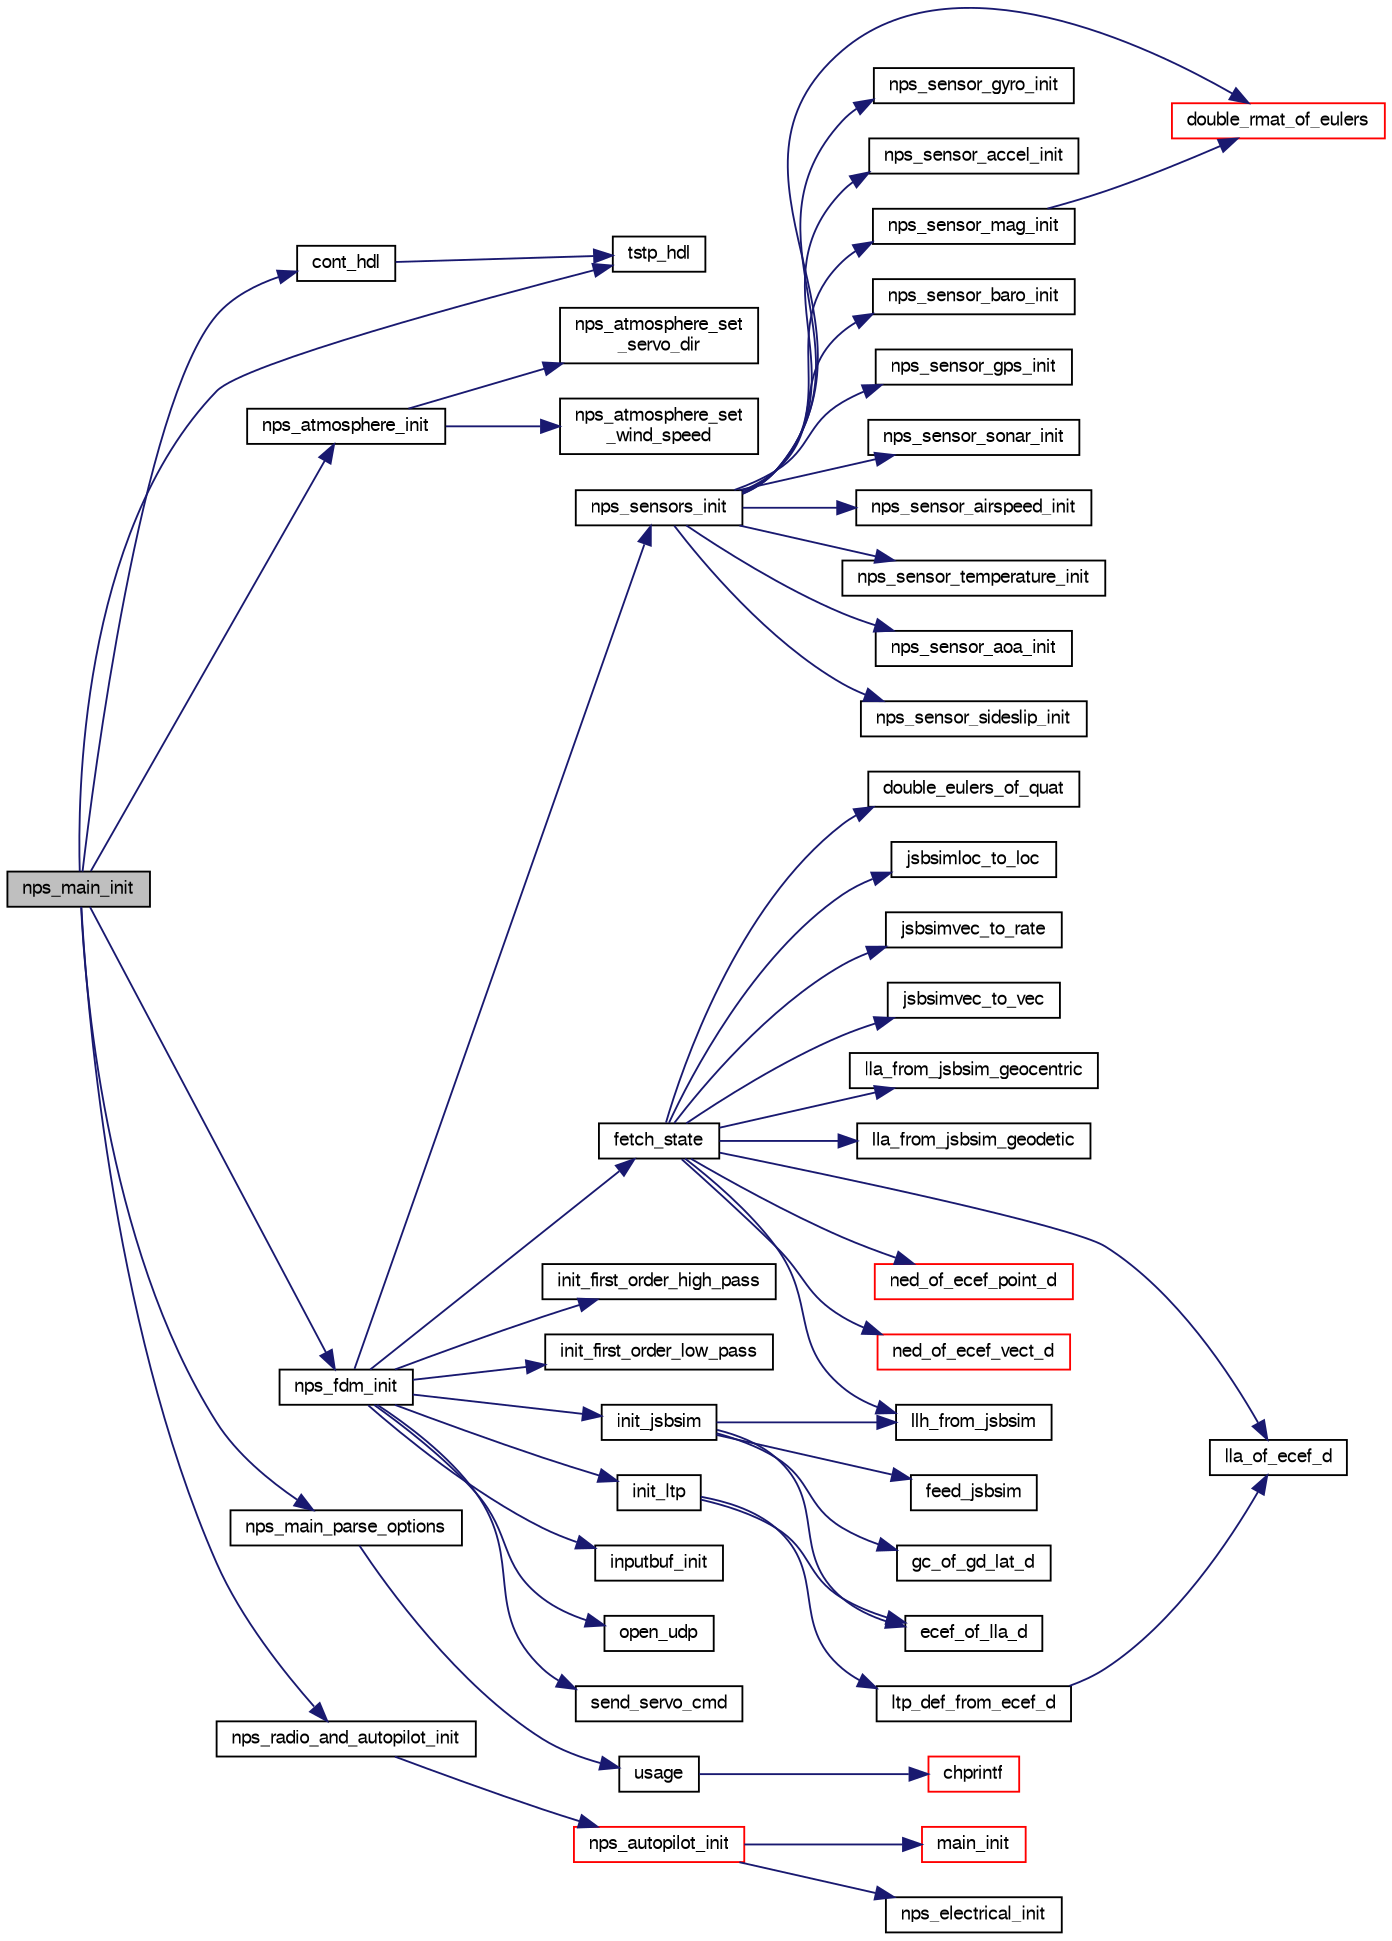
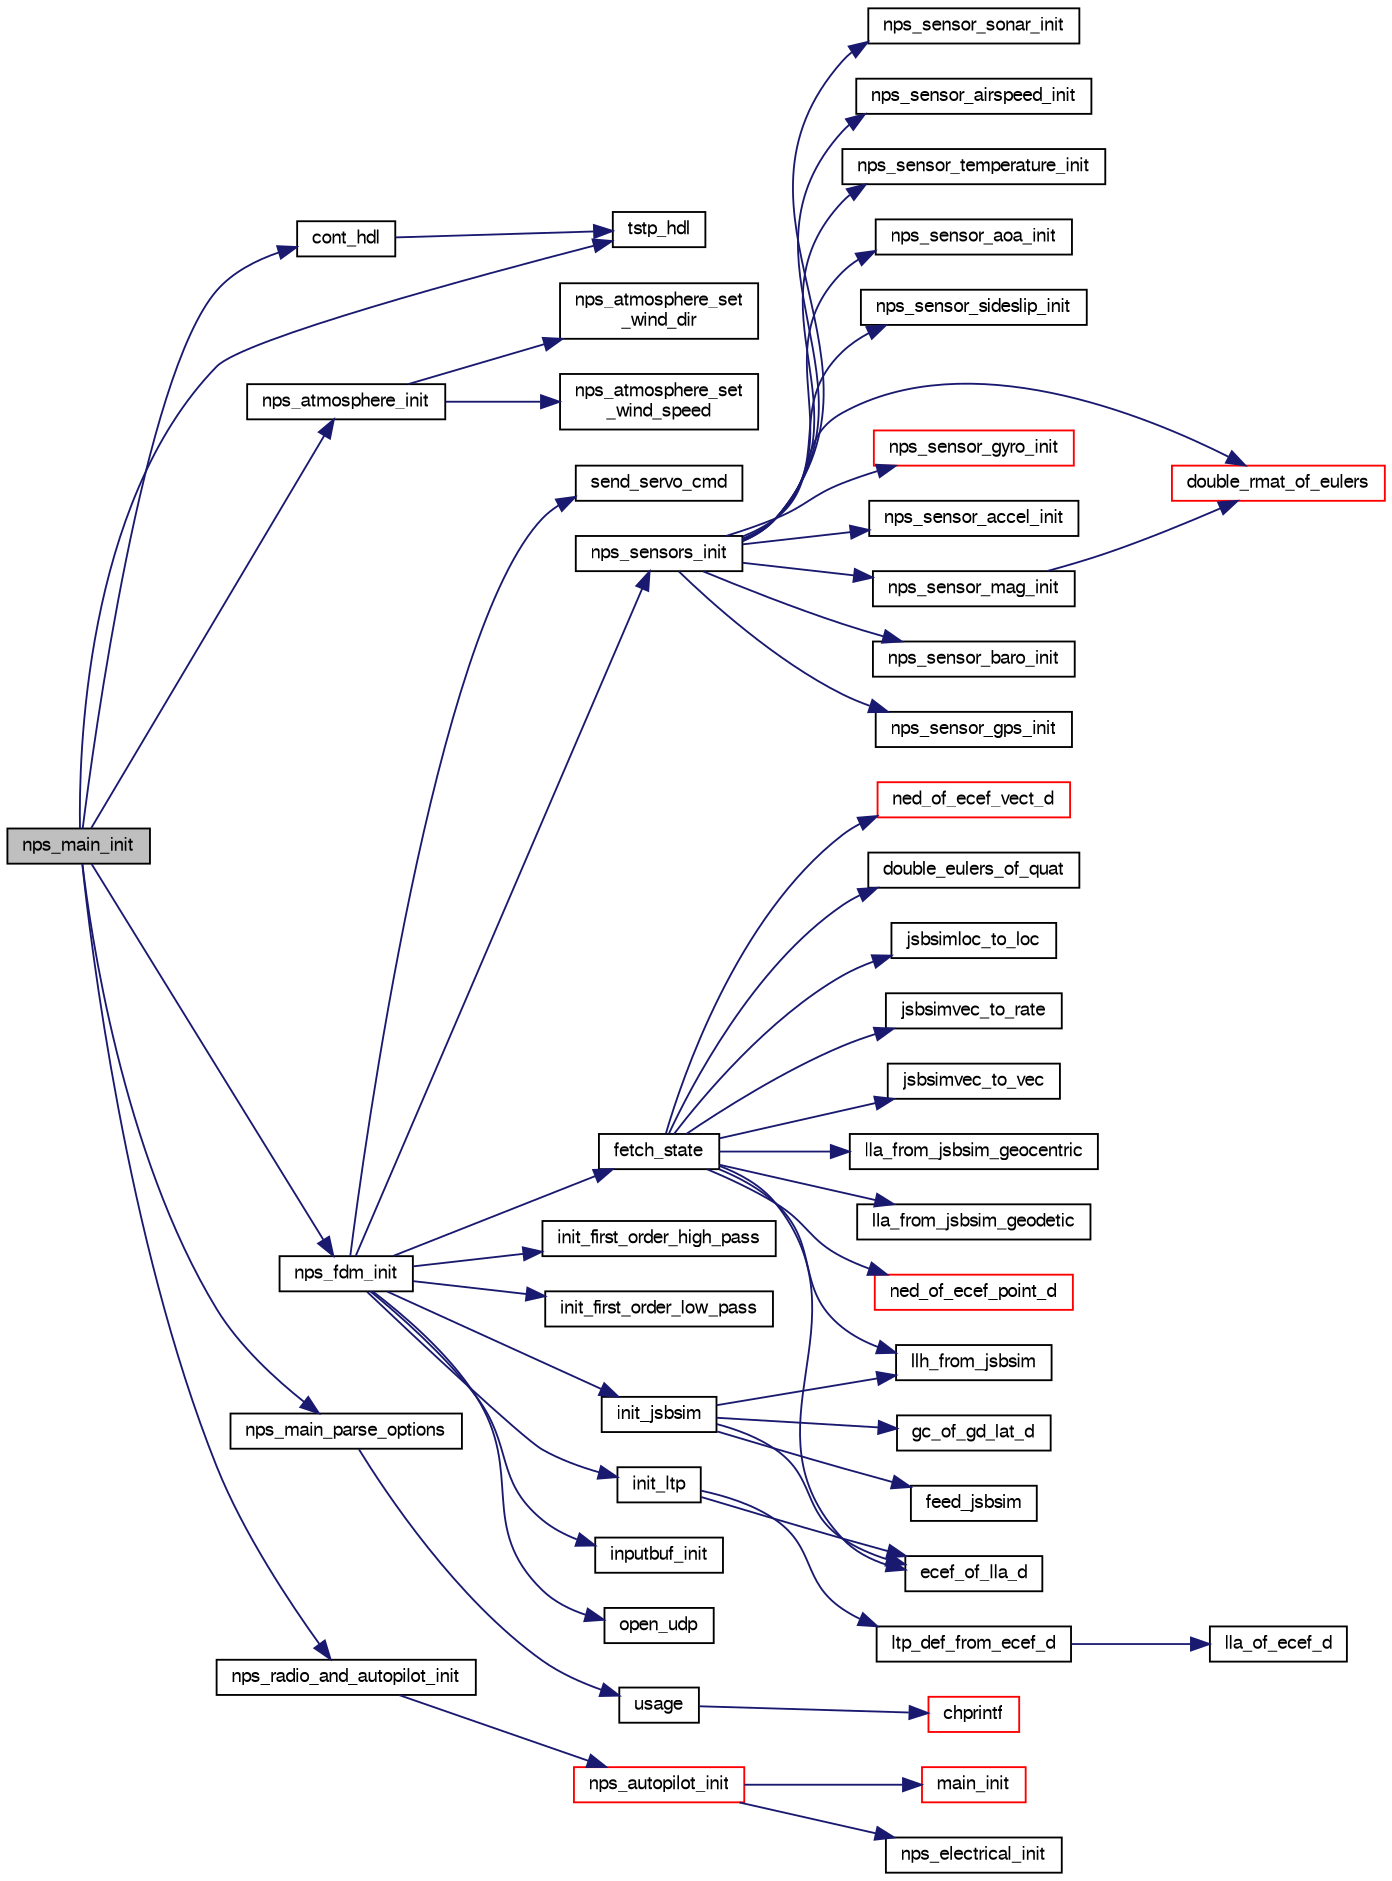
(974, 86) -> (974, 448)
(659, 336) -> (659, 311)
(1029, 1222) -> (807, 1364)
